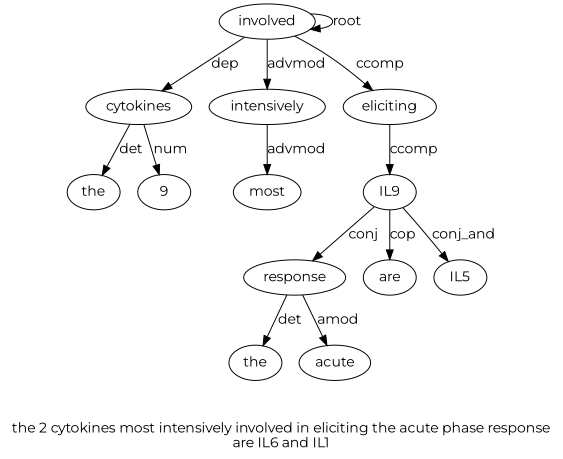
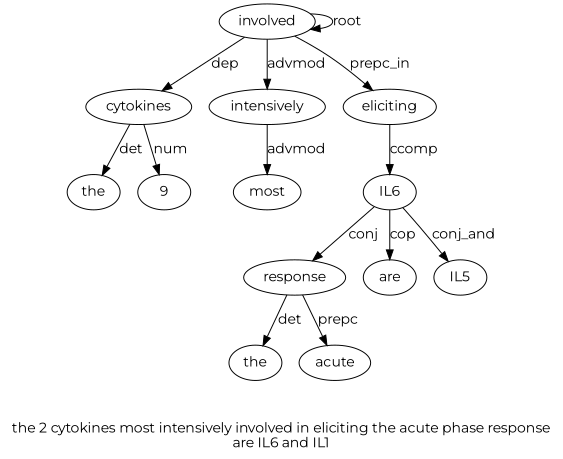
(380, 64) -> (380, 64)
(390, 192) -> (390, 192)
(338, 320) -> (338, 320)
